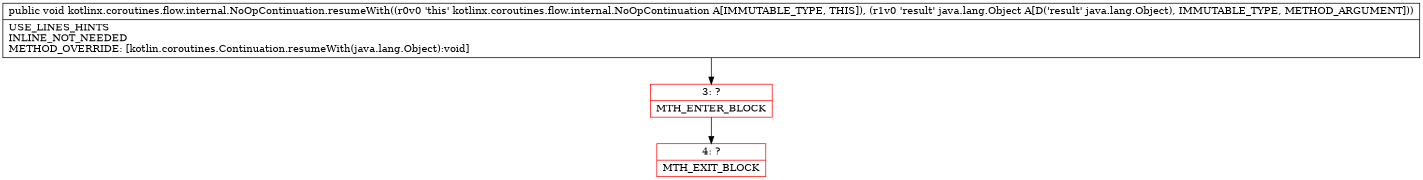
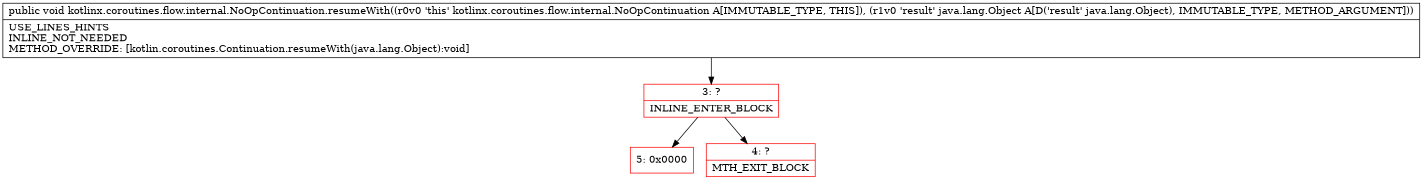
(711, 109) -> (711, 109)
none -> (662, 160)
